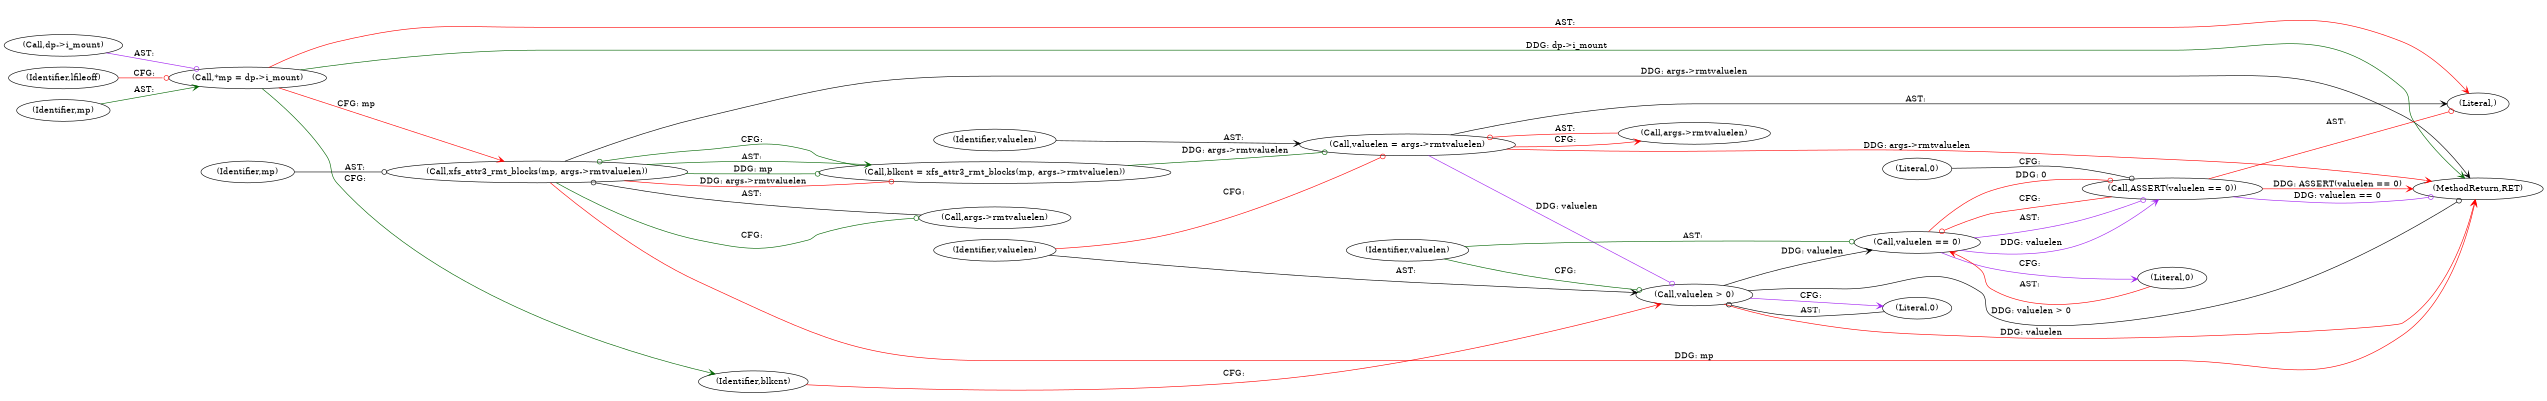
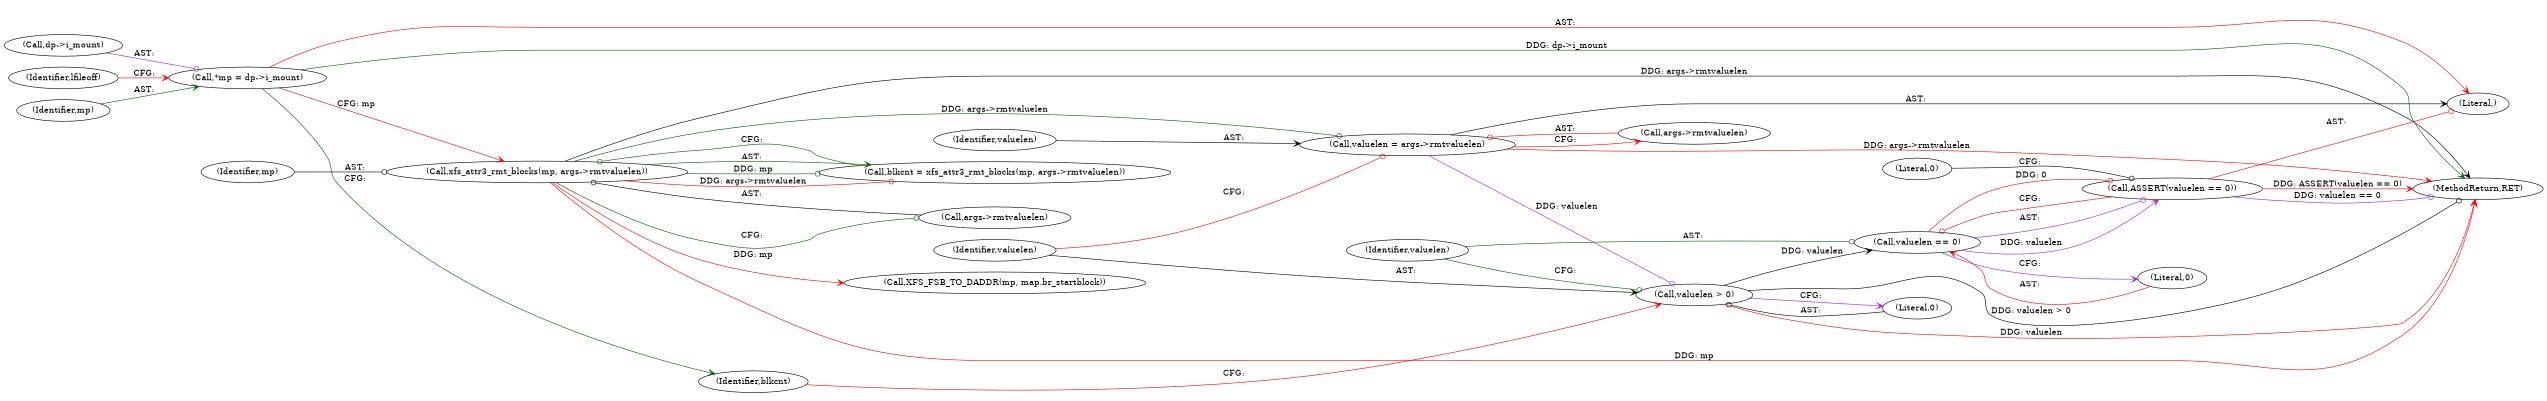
(141, 78) -> (141, 78)
(1225, 159) -> (954, 114)
none -> (995, 283)
